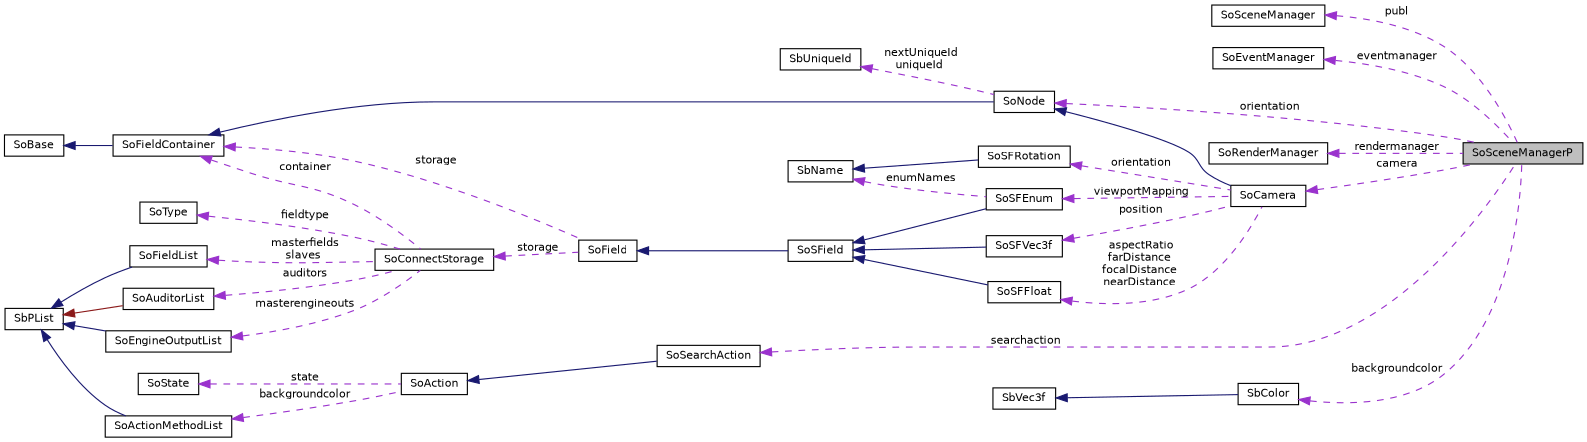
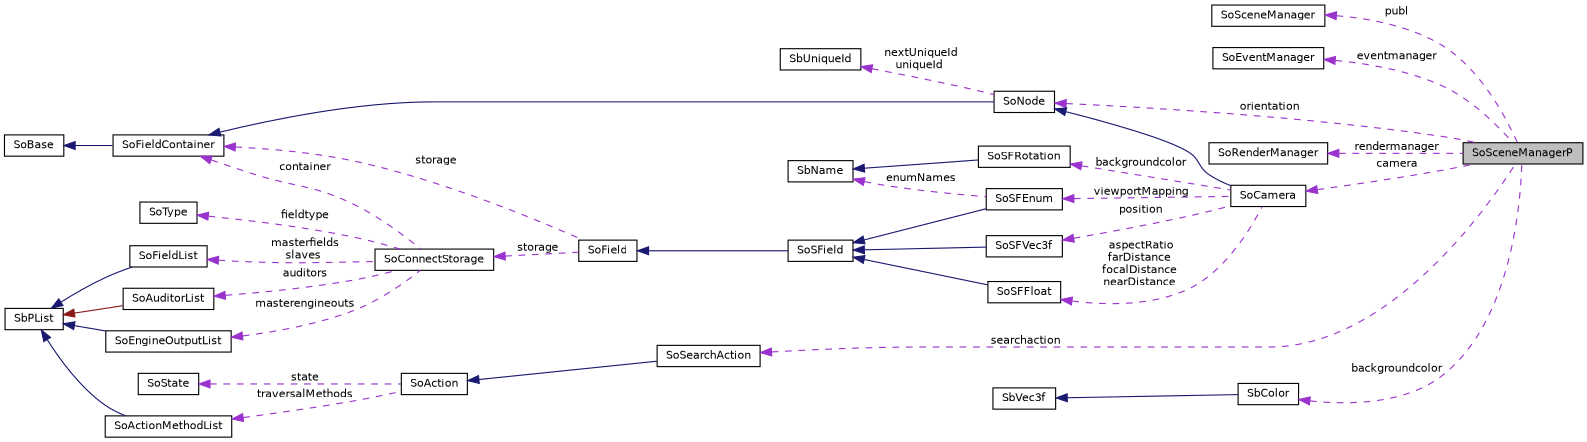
(1140, 163) -> (1140, 163)
(303, 395) -> (303, 395)
